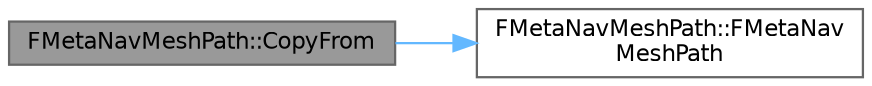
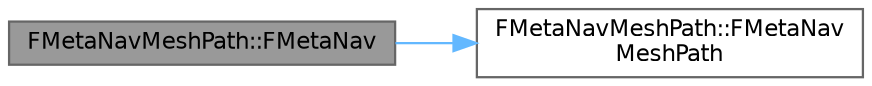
(202, 43) -> (202, 43)
